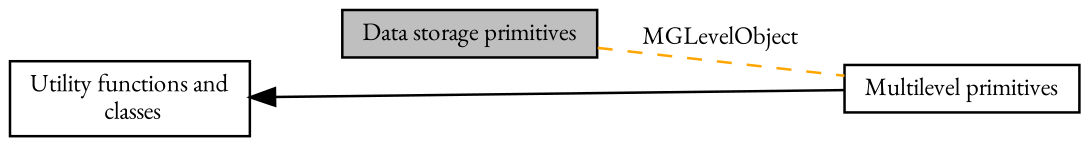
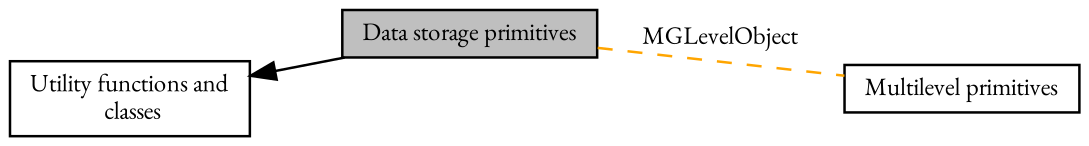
(560, 94) -> (310, 64)
